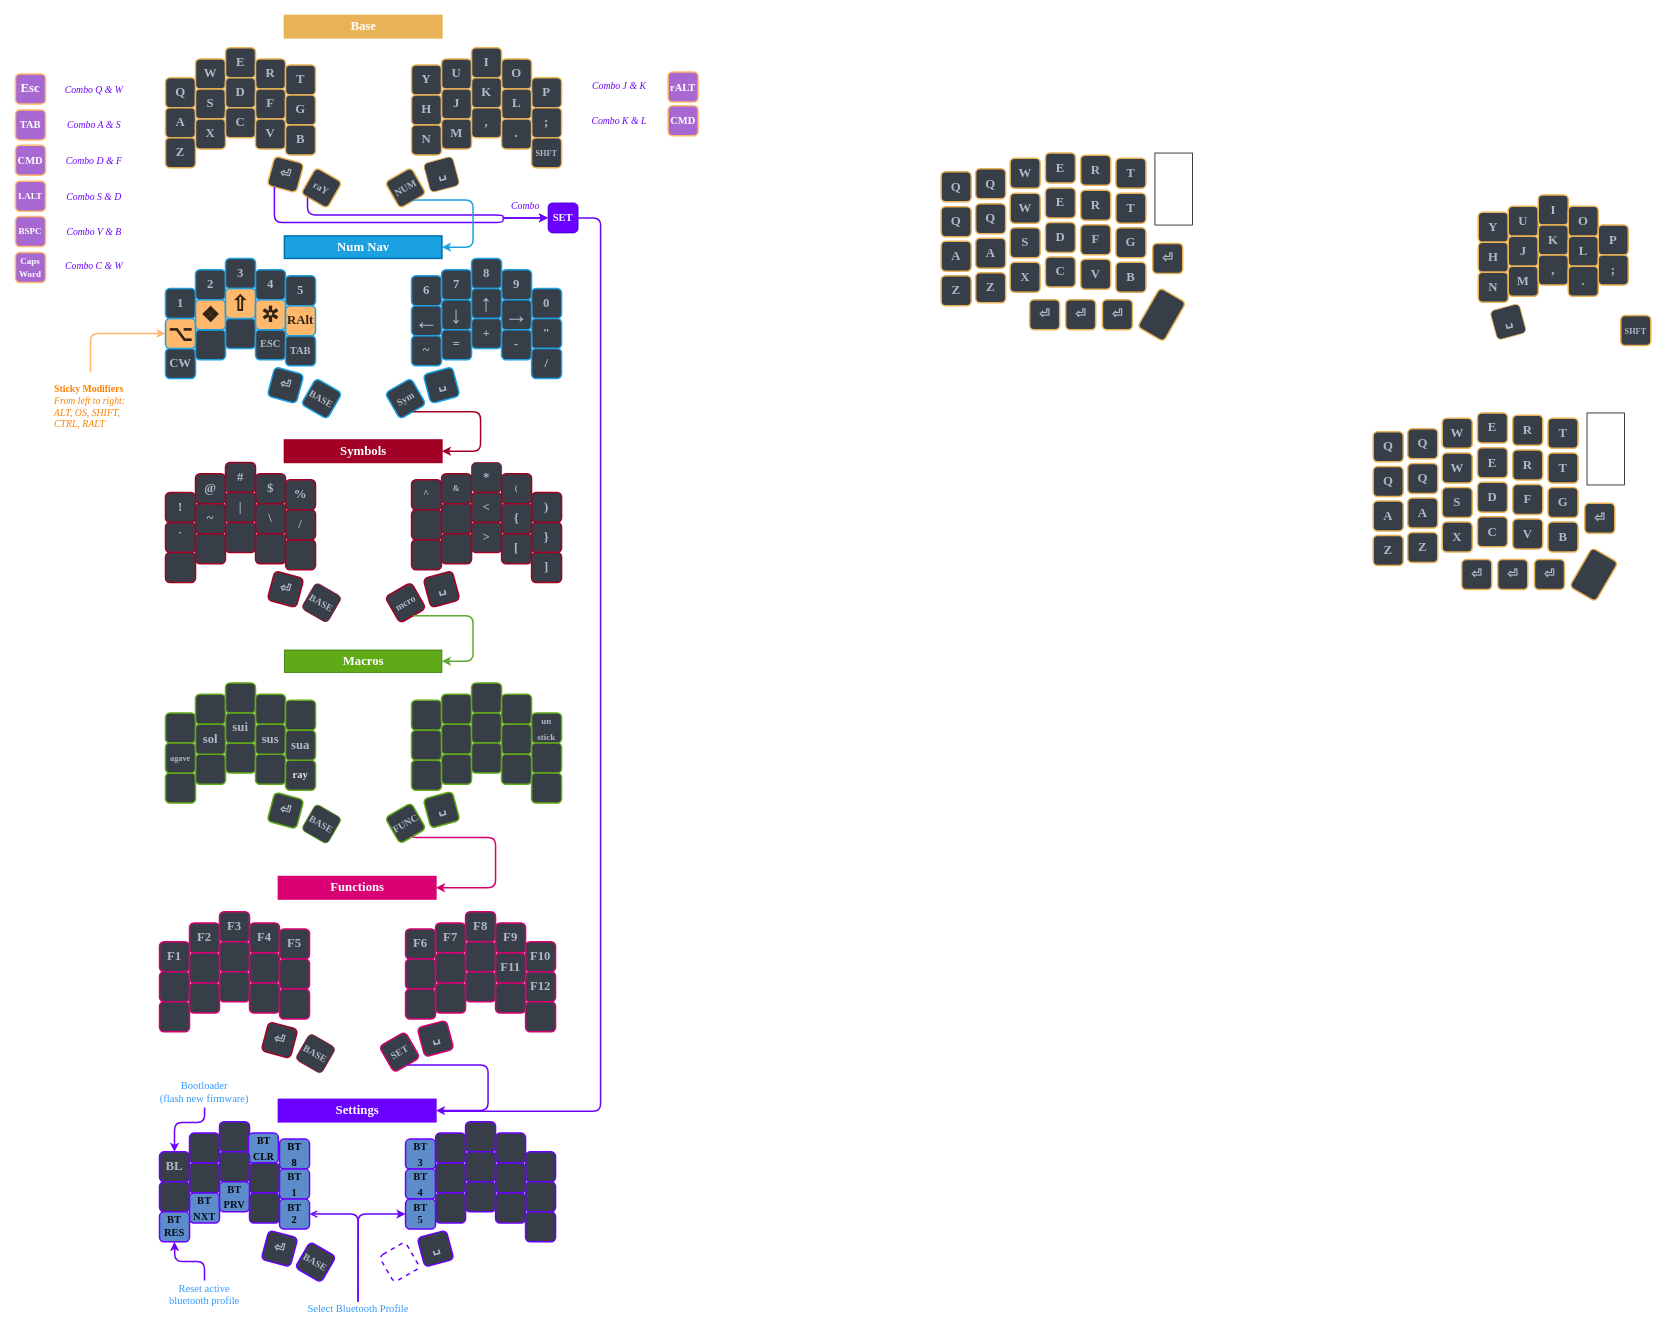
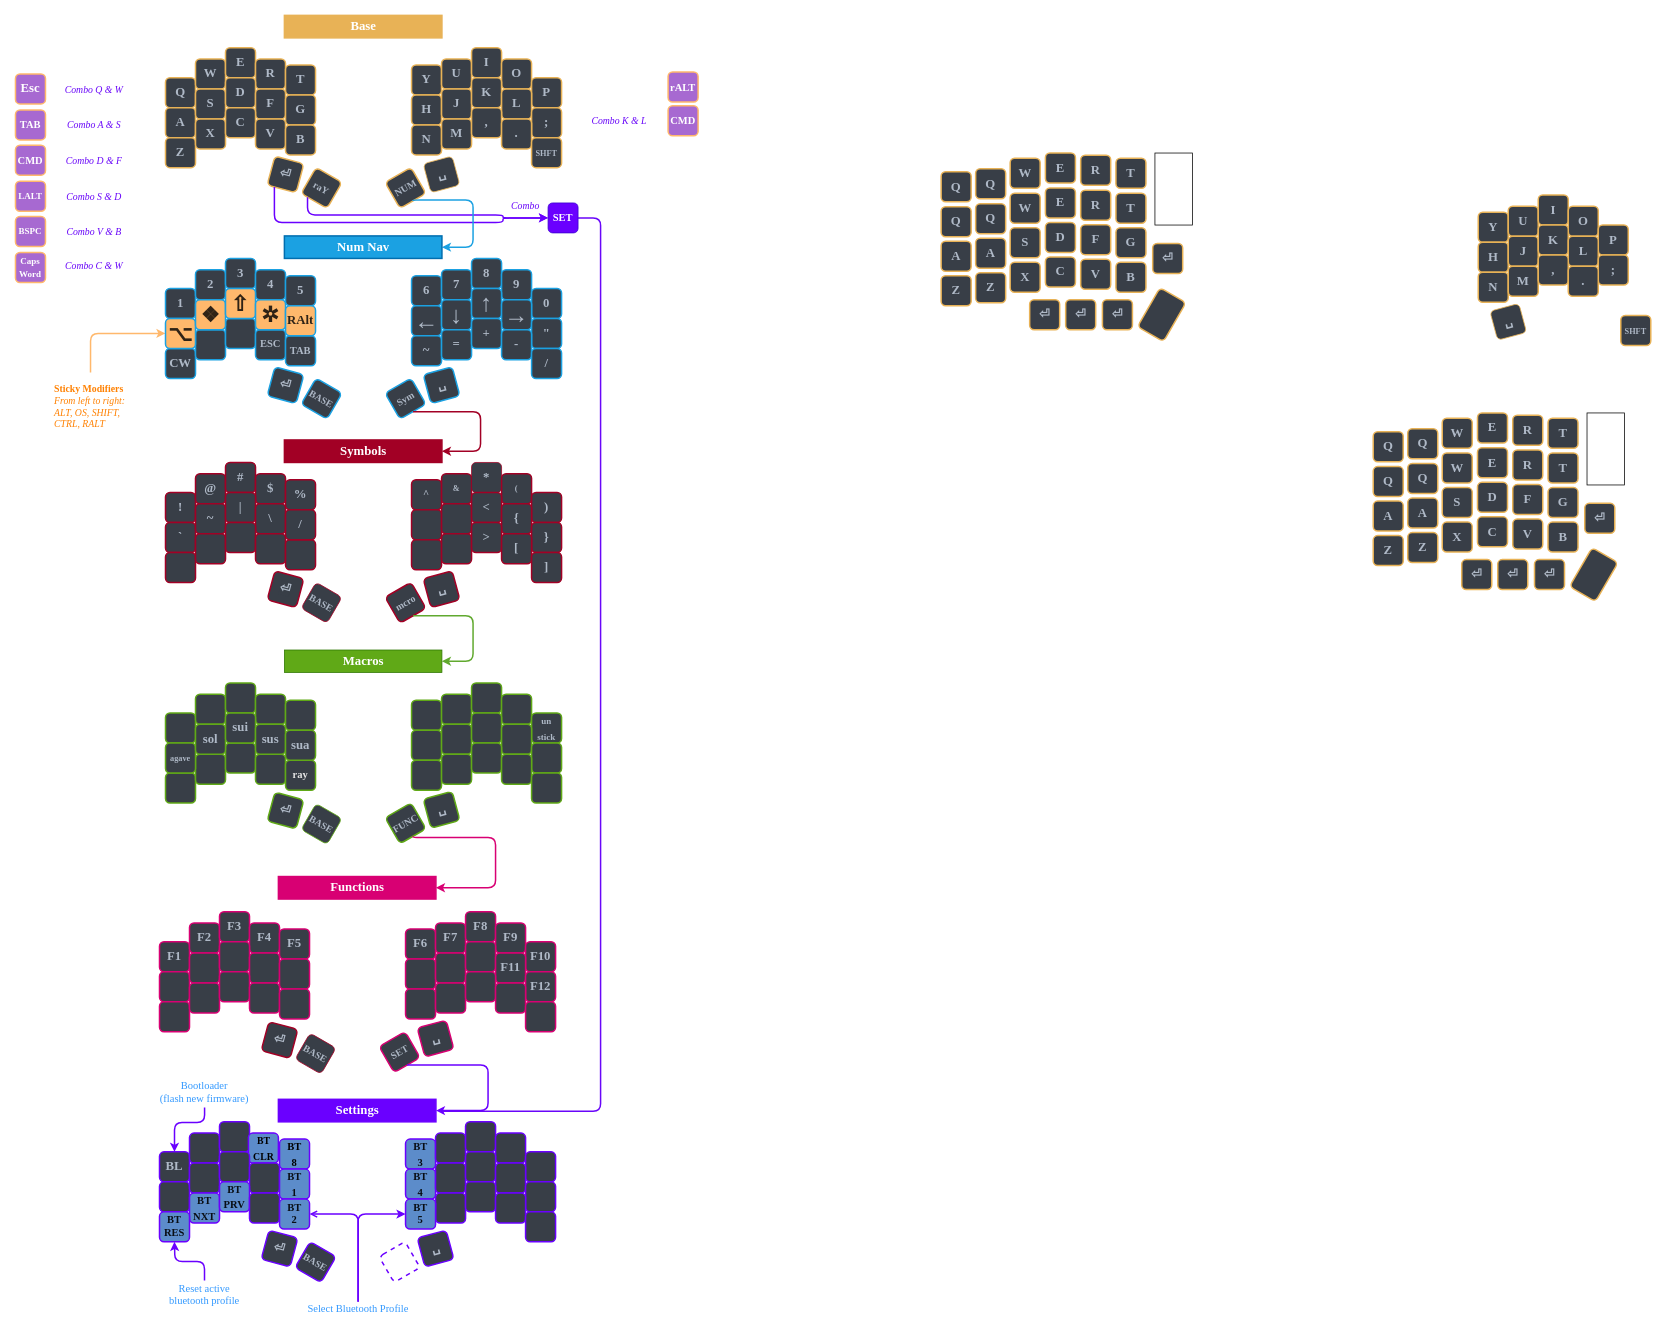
(619, 86) -> none
